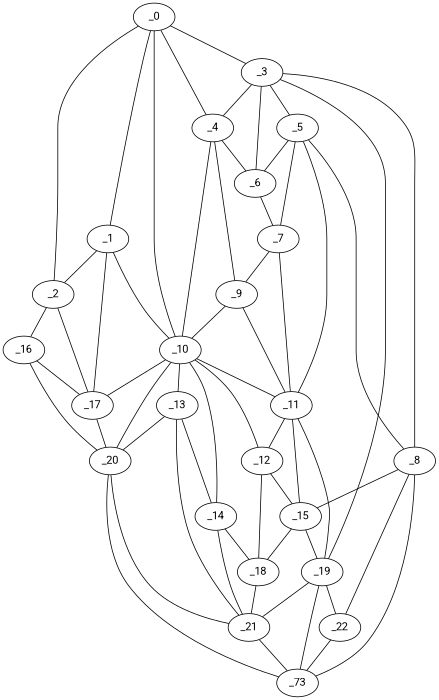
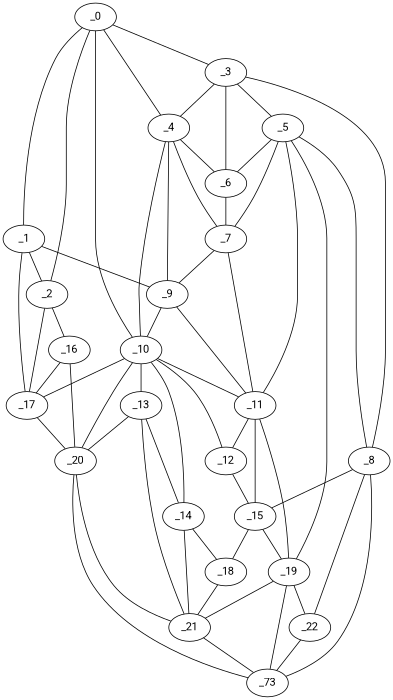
none -> (192, 185)
(385, 297) -> (327, 349)
(137, 298) -> (93, 266)
(260, 516) -> none
